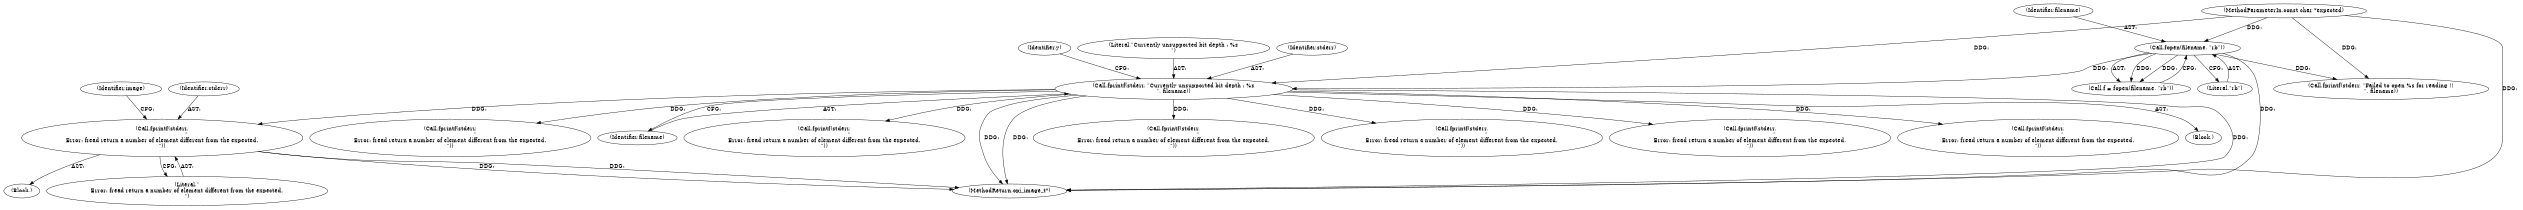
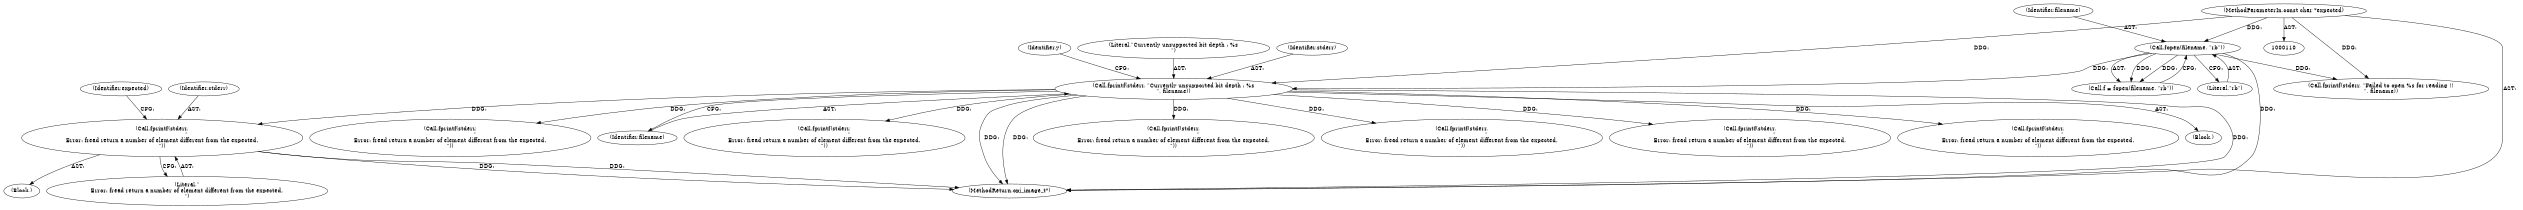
none -> (2284, 48)
(121, 89) -> (121, 89)
(2511, 89) -> (2511, 89)
